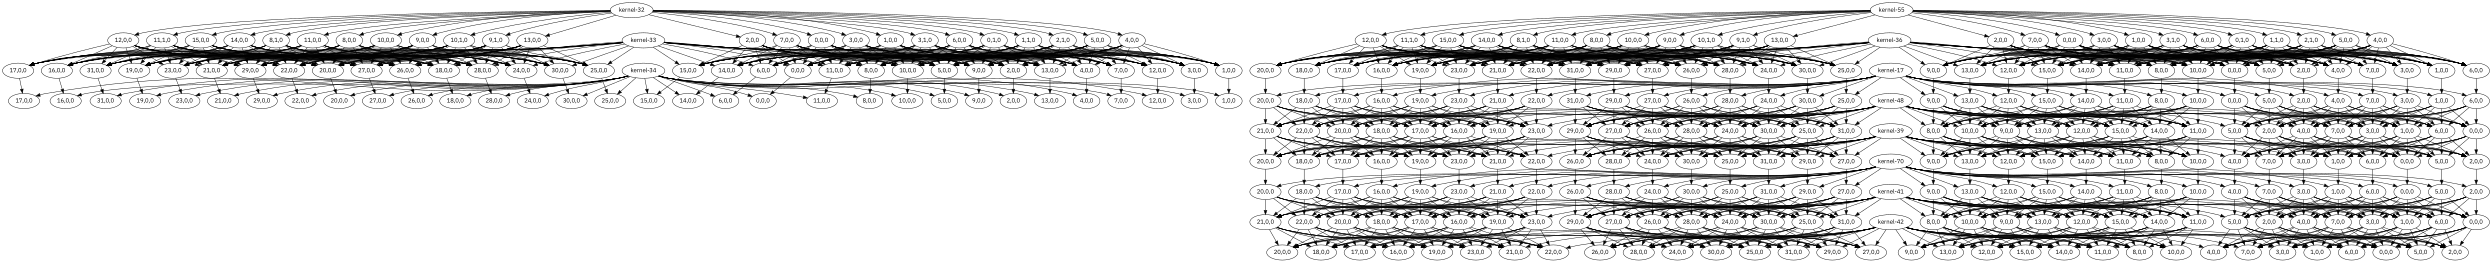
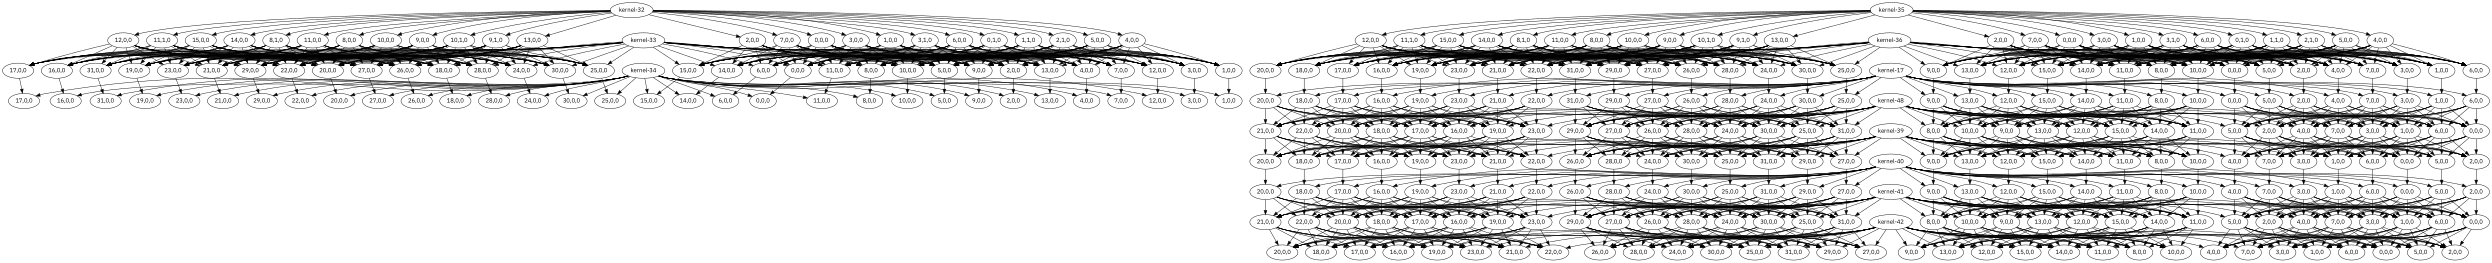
(1892, 10) -> (1892, 10)
(1891, 162) -> (1891, 162)
